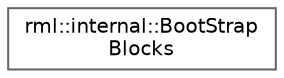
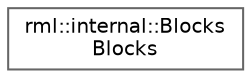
(142, 39) -> (126, 39)
